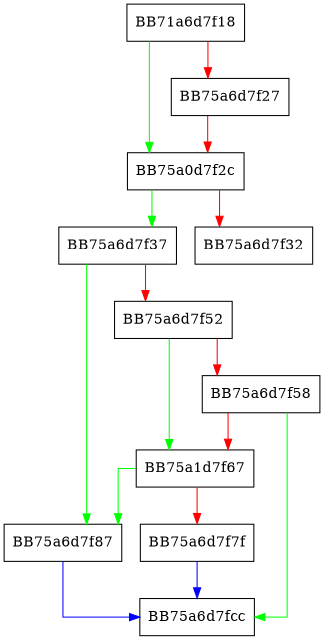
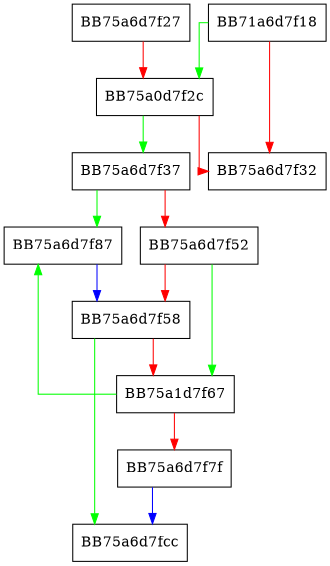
(208, 55) -> (270, 92)
(68, 617) -> (97, 277)
